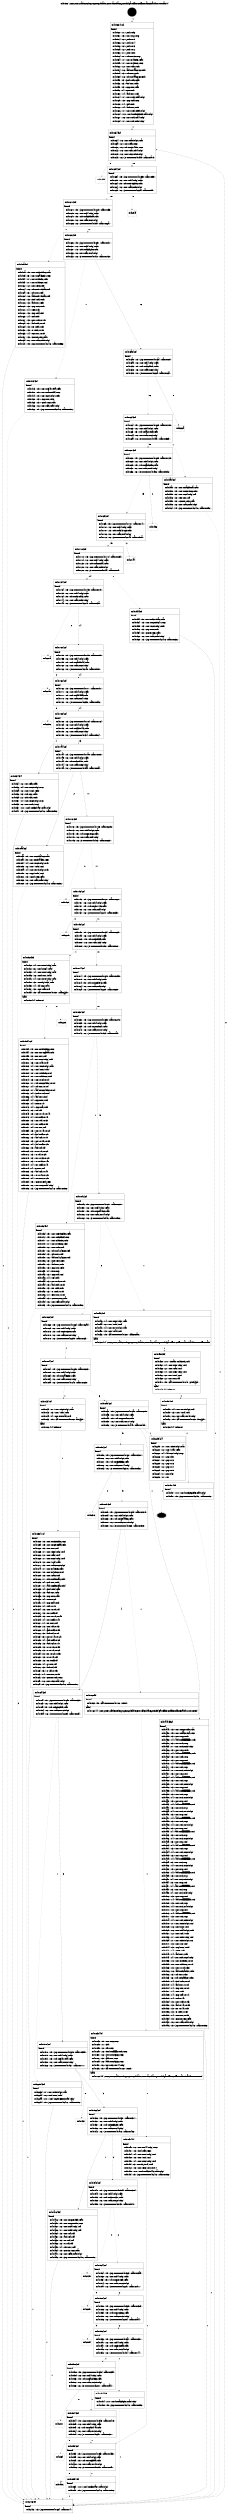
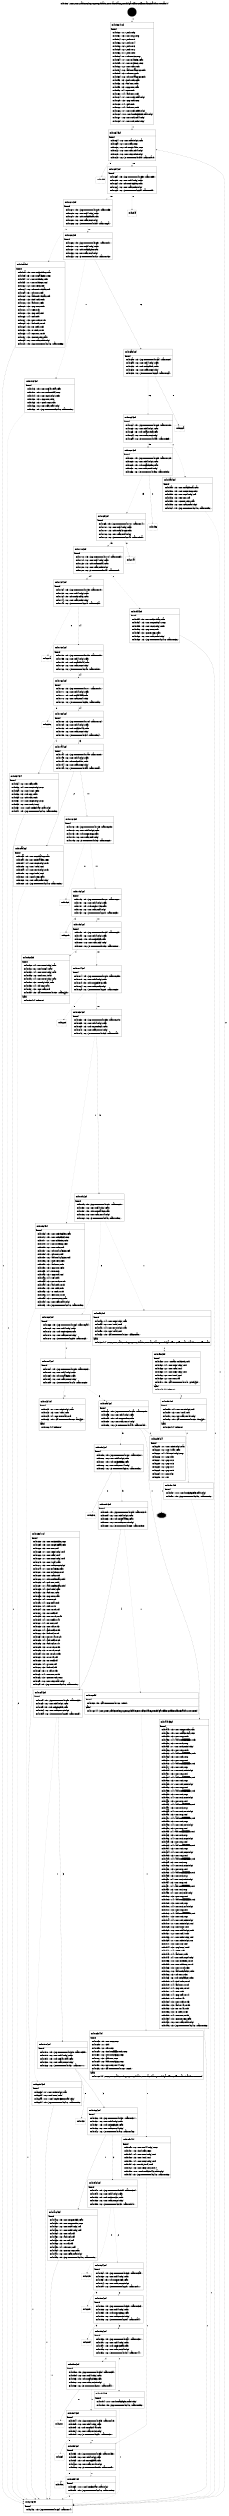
(47, 692) -> none
(58, 1011) -> (73, 1005)
(44, 1115) -> none
(60, 1480) -> none
